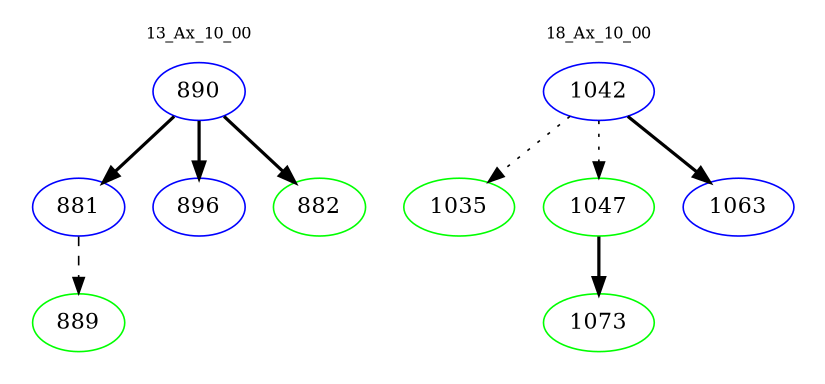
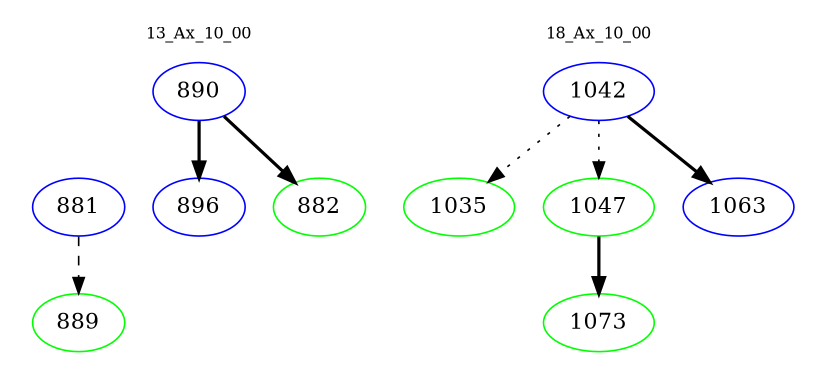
(145, 144) -> none
